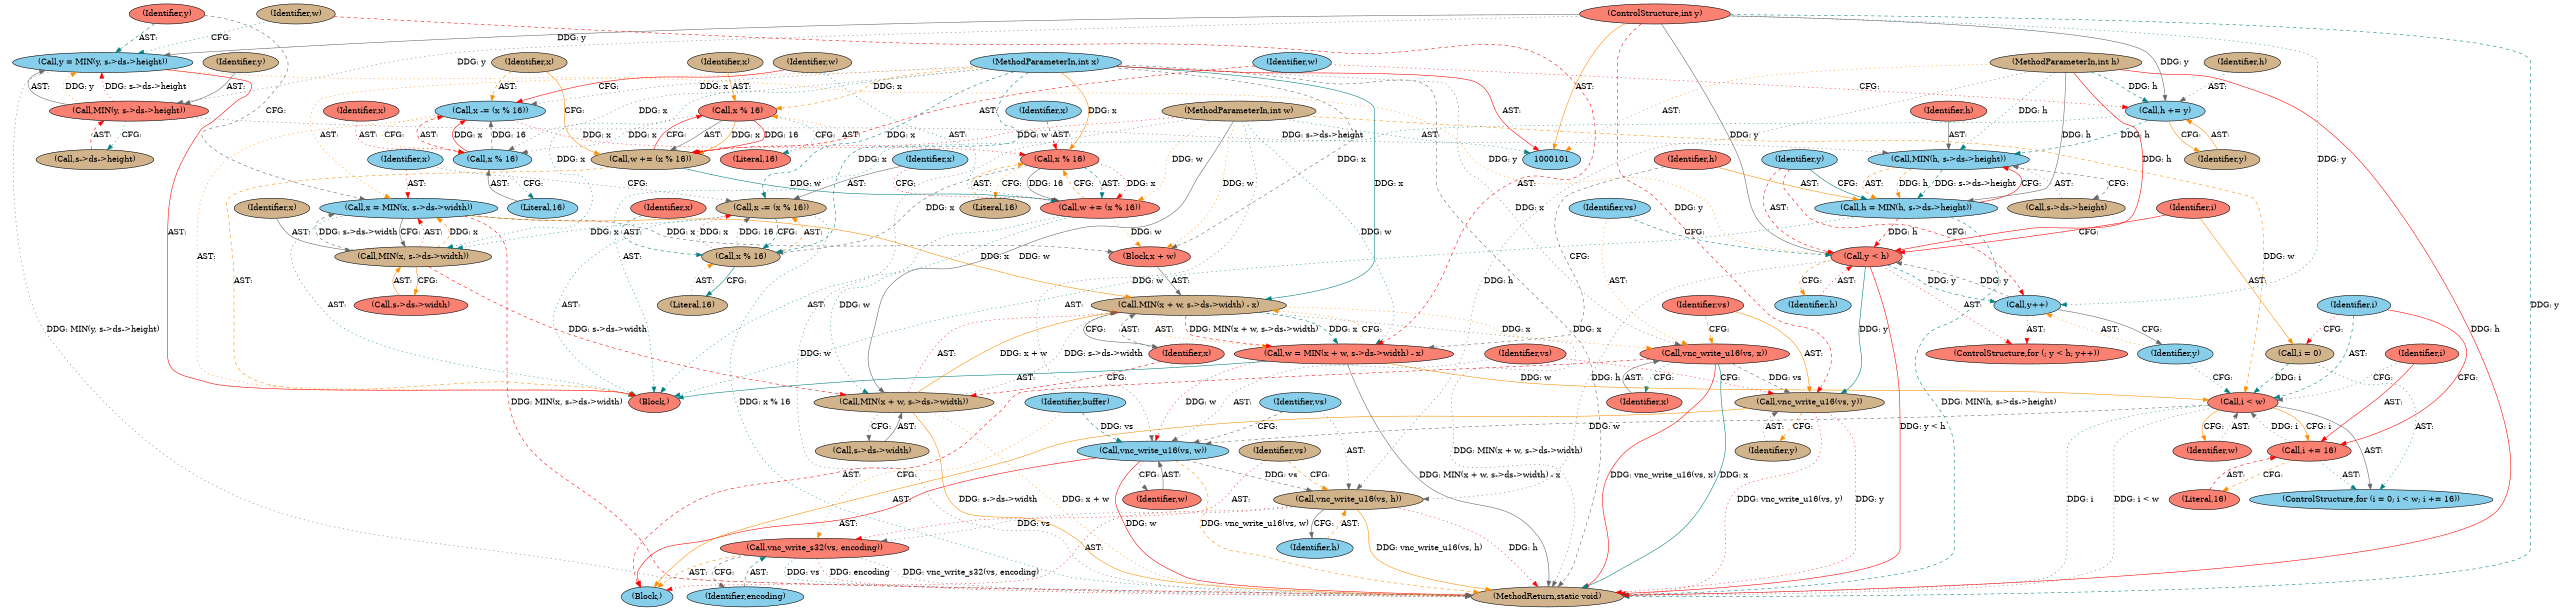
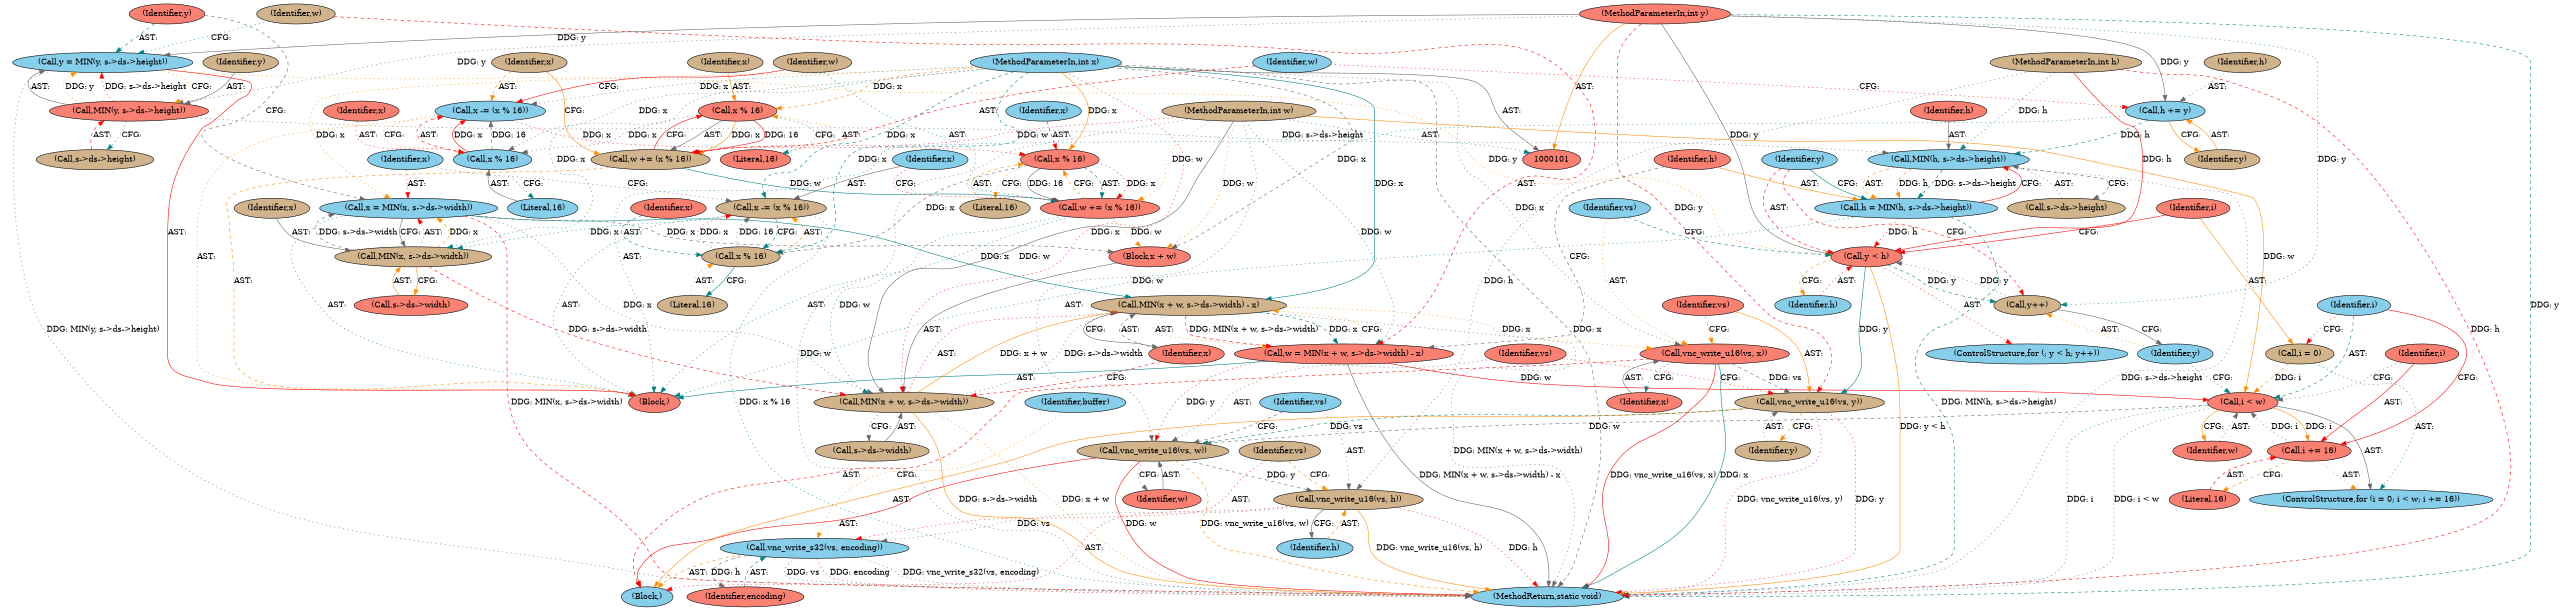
(1655, 14) -> (1655, 14)
(1341, 73) -> (1341, 73)
(1774, 75) -> none
none -> (186, 80)
(2118, 84) -> none
(331, 135) -> (331, 135)
(1878, 140) -> (1878, 140)
(1552, 160) -> (1552, 160)
(2056, 168) -> none
(785, 223) -> (785, 223)
(1888, 231) -> (1888, 231)
none -> (1083, 233)
(1957, 277) -> (1957, 277)
(1168, 280) -> (986, 295)
(2027, 305) -> (2027, 305)
none -> (659, 327)
(2027, 327) -> none
(1603, 354) -> none
(2027, 354) -> (2027, 354)
(2274, 376) -> (2274, 376)
none -> (2110, 381)
(1795, 390) -> (1795, 390)
(1201, 403) -> (1201, 403)
(2319, 427) -> (2319, 427)
(1098, 429) -> (1355, 420)
(1153, 451) -> (1153, 451)
(2335, 474) -> (2335, 474)
(1281, 475) -> (1281, 475)
(2393, 545) -> (2393, 545)
(1900, 547) -> (1900, 547)
(815, 548) -> (815, 548)
(726, 573) -> (726, 573)
(745, 597) -> (745, 597)
(1547, 597) -> (1547, 597)
